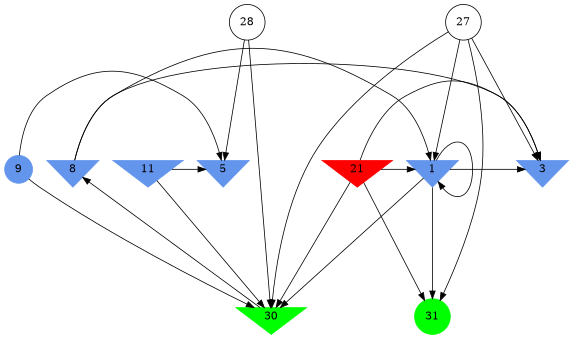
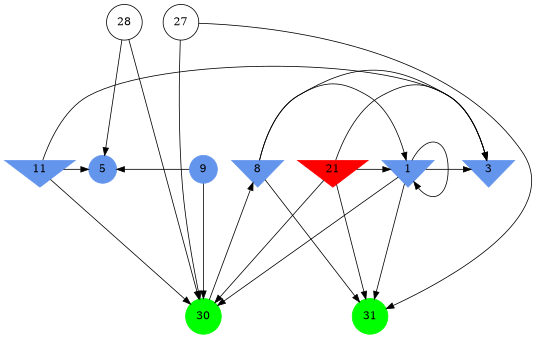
(500, 90) -> (263, 67)
(448, 96) -> none
(223, 169) -> (103, 169)
none -> (308, 235)
(271, 317) -> (203, 316)
